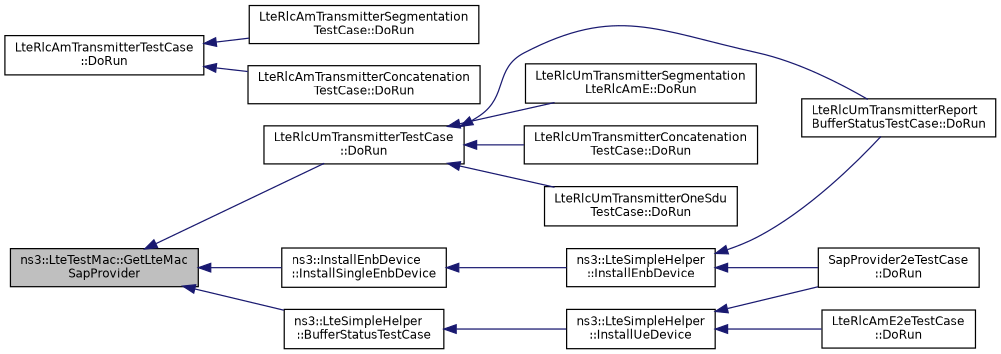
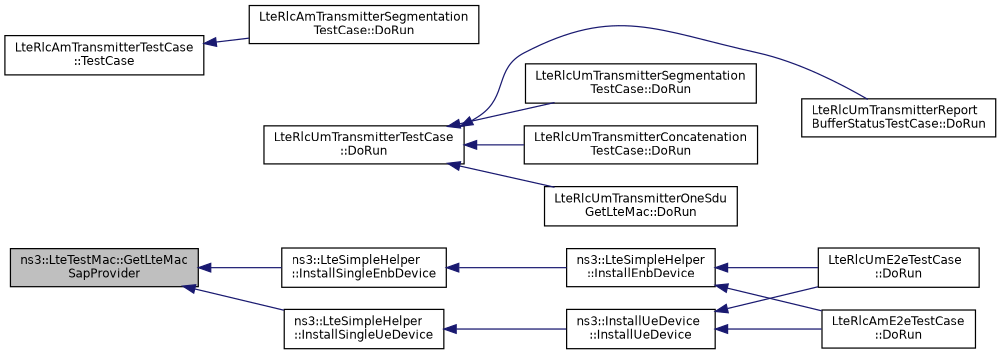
(104, 55) -> (104, 55)
(641, 83) -> (641, 83)
(364, 85) -> none
(810, 202) -> (786, 302)
(240, 203) -> none
(641, 206) -> (641, 206)
(364, 268) -> (364, 268)
(899, 268) -> (899, 268)
(364, 329) -> (364, 329)
(641, 329) -> (641, 329)
